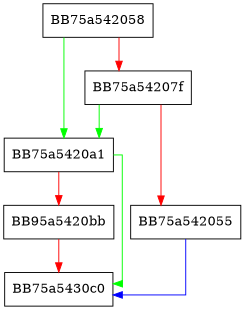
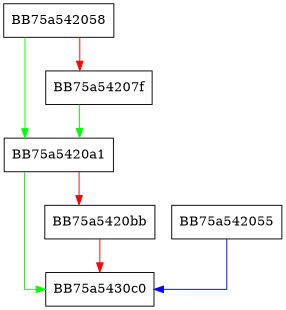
(161, 150) -> none
(59, 222) -> (100, 222)
